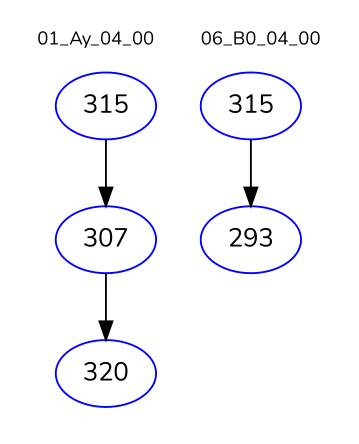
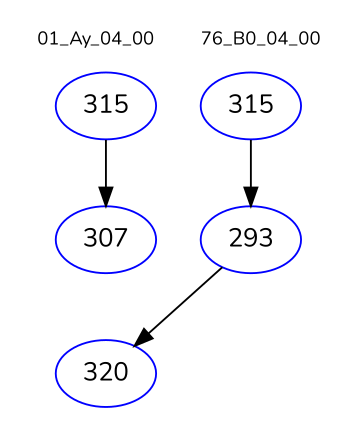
(261, 40) -> (261, 40)
(106, 298) -> (185, 300)
